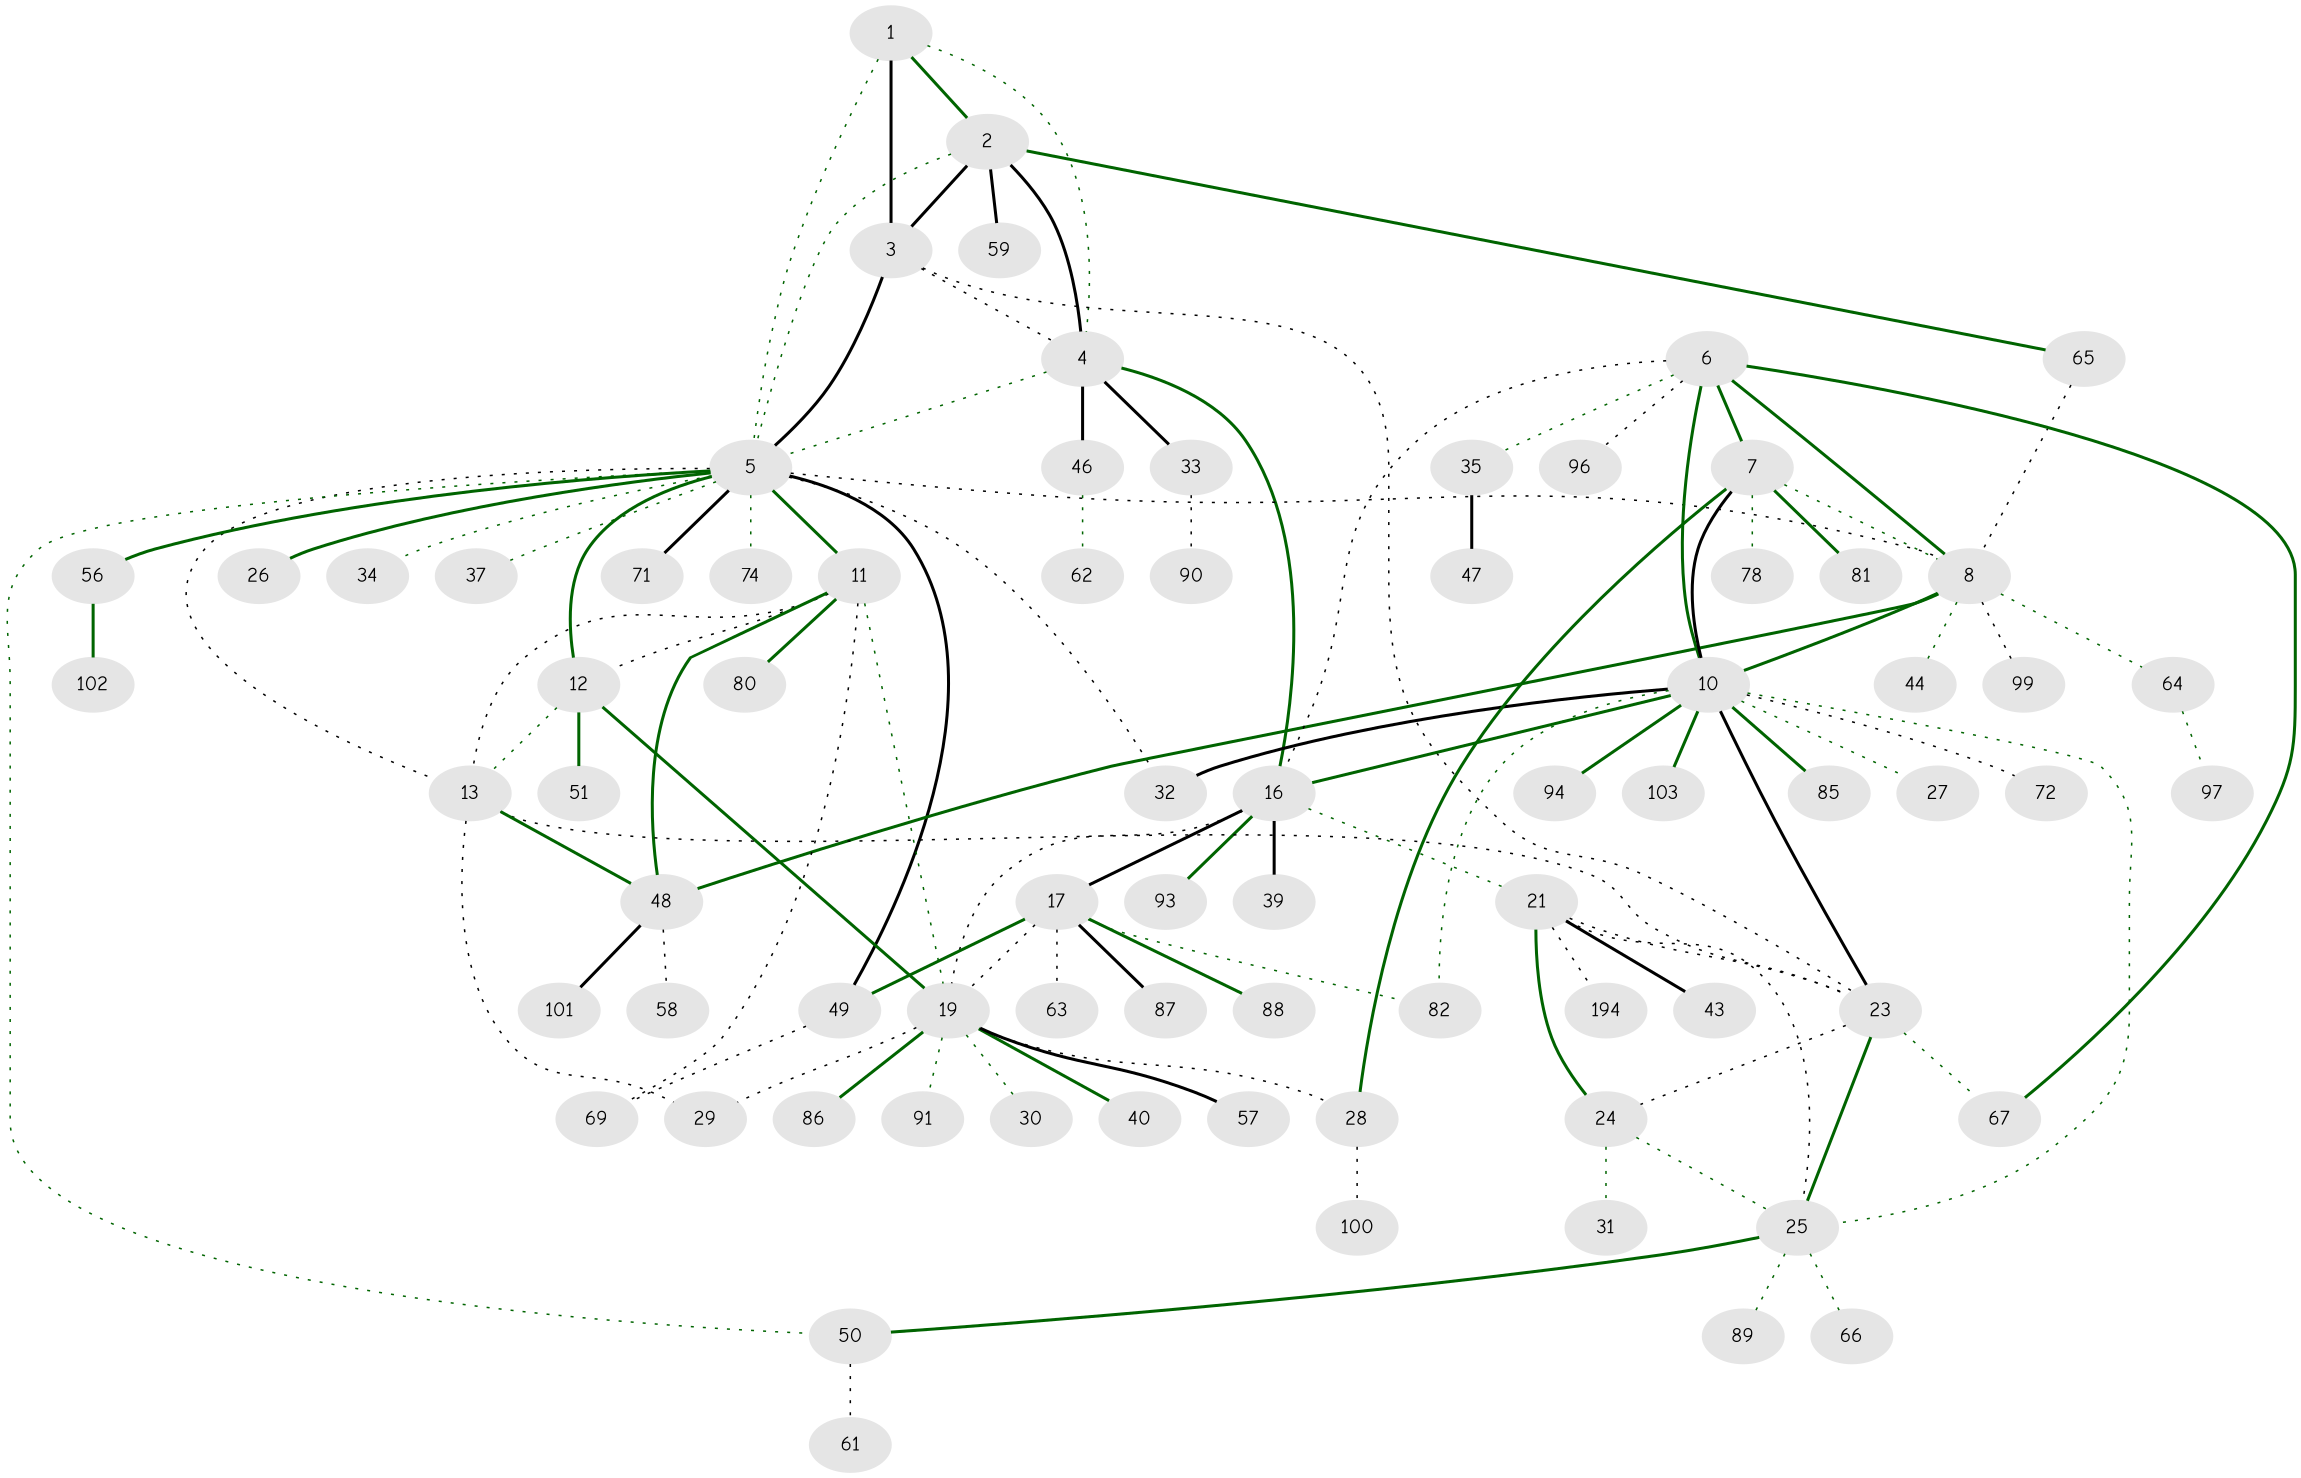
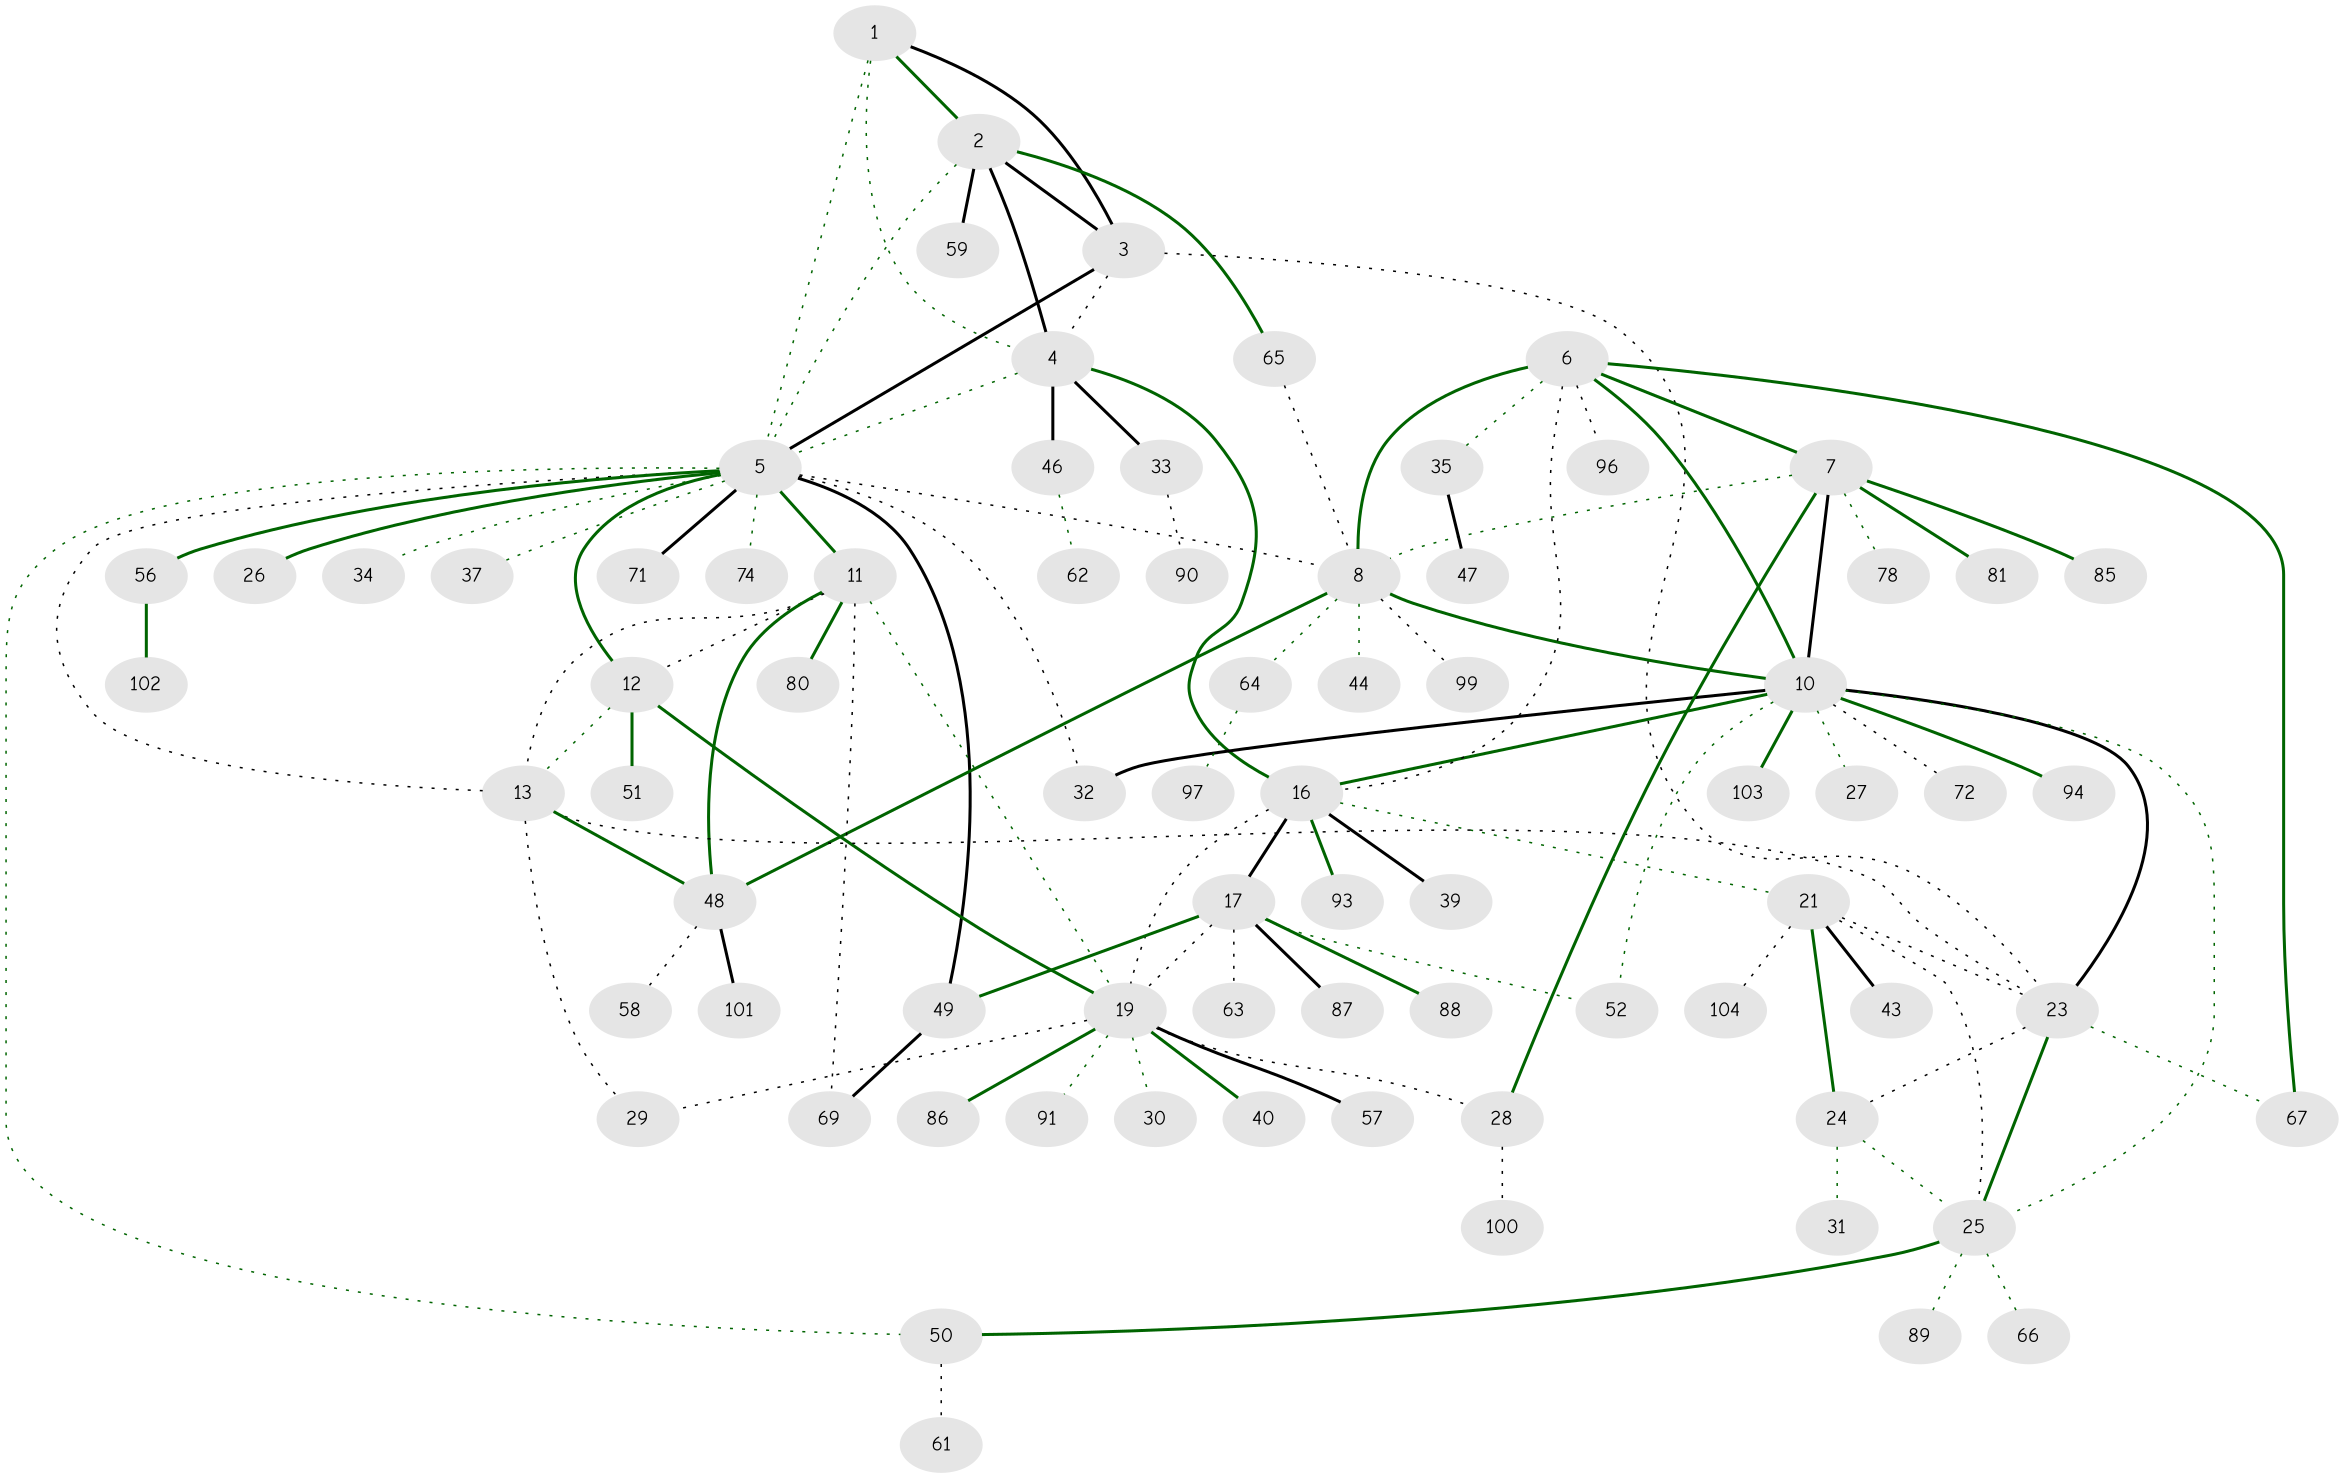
(1769, 739) -> (1971, 518)
(1440, 1011) -> (1617, 1011)
(1606, 1011) -> (1726, 1011)
(717, 1064) -> (875, 1076)
